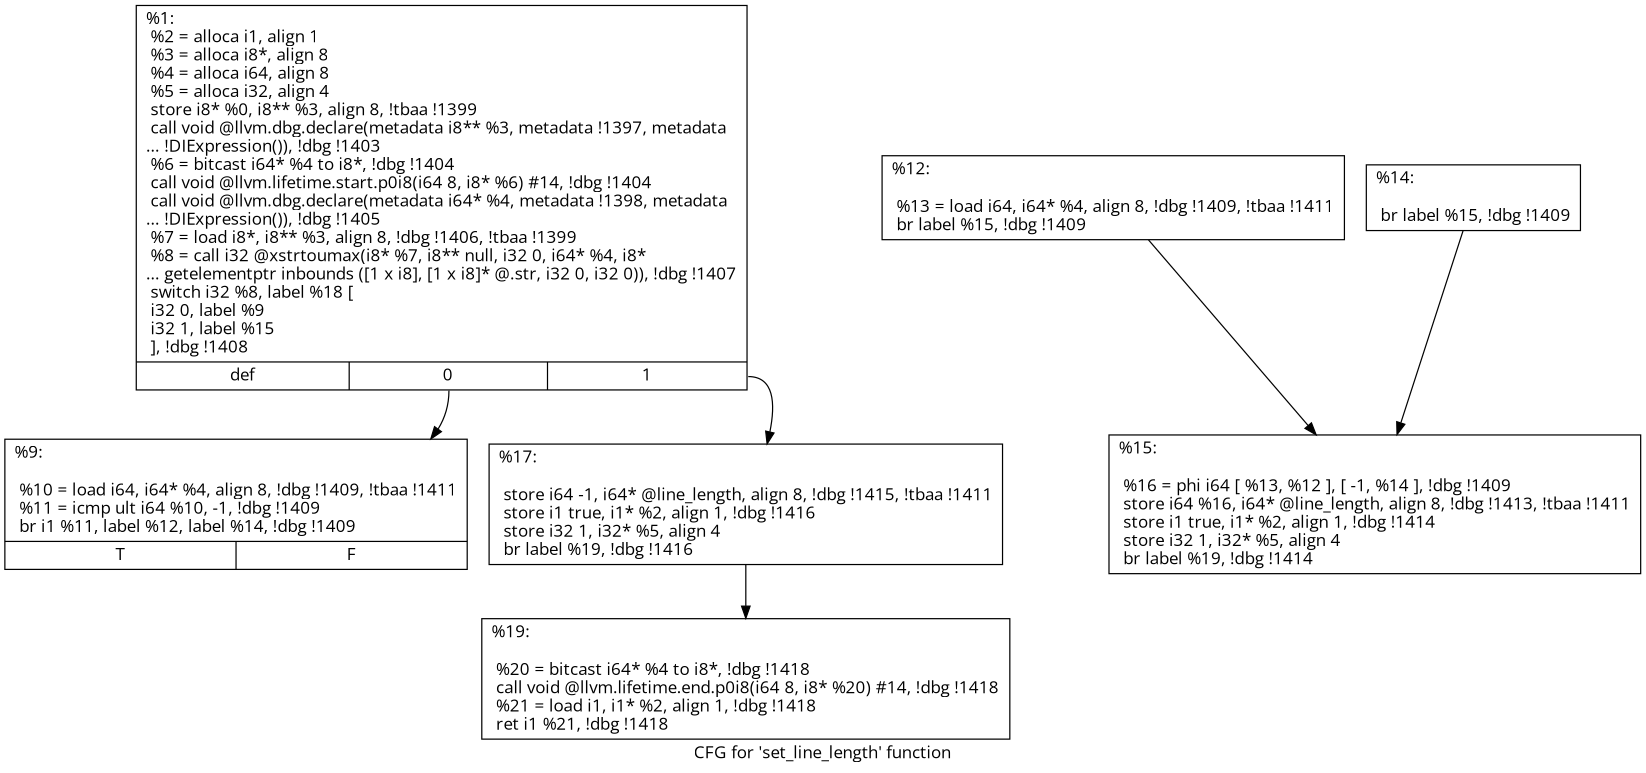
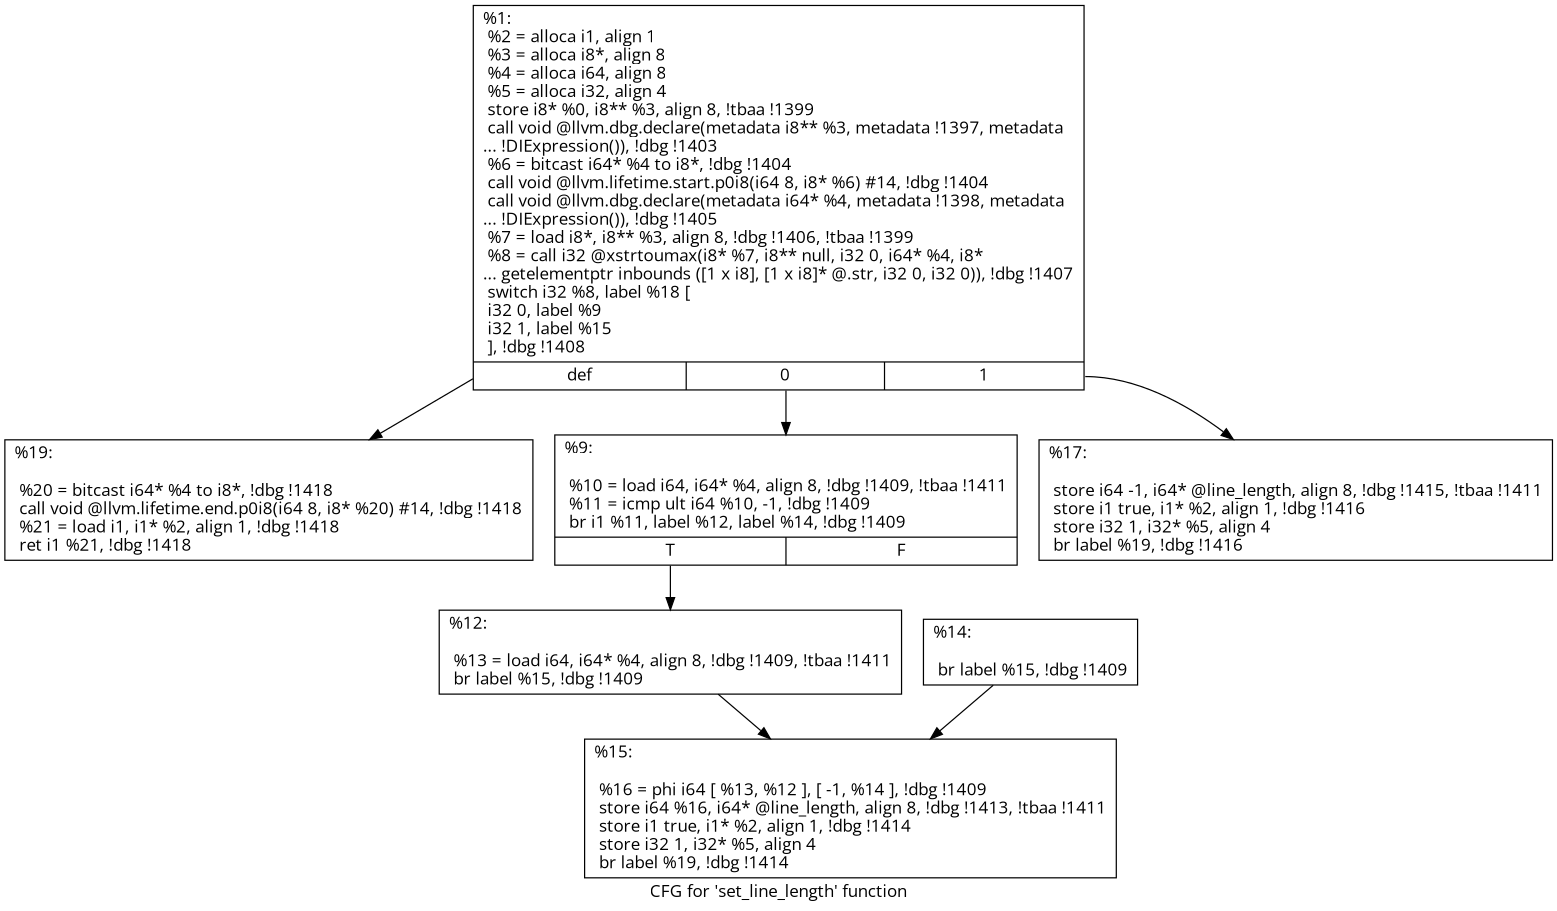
none -> (670, 582)
(746, 585) -> (427, 406)
